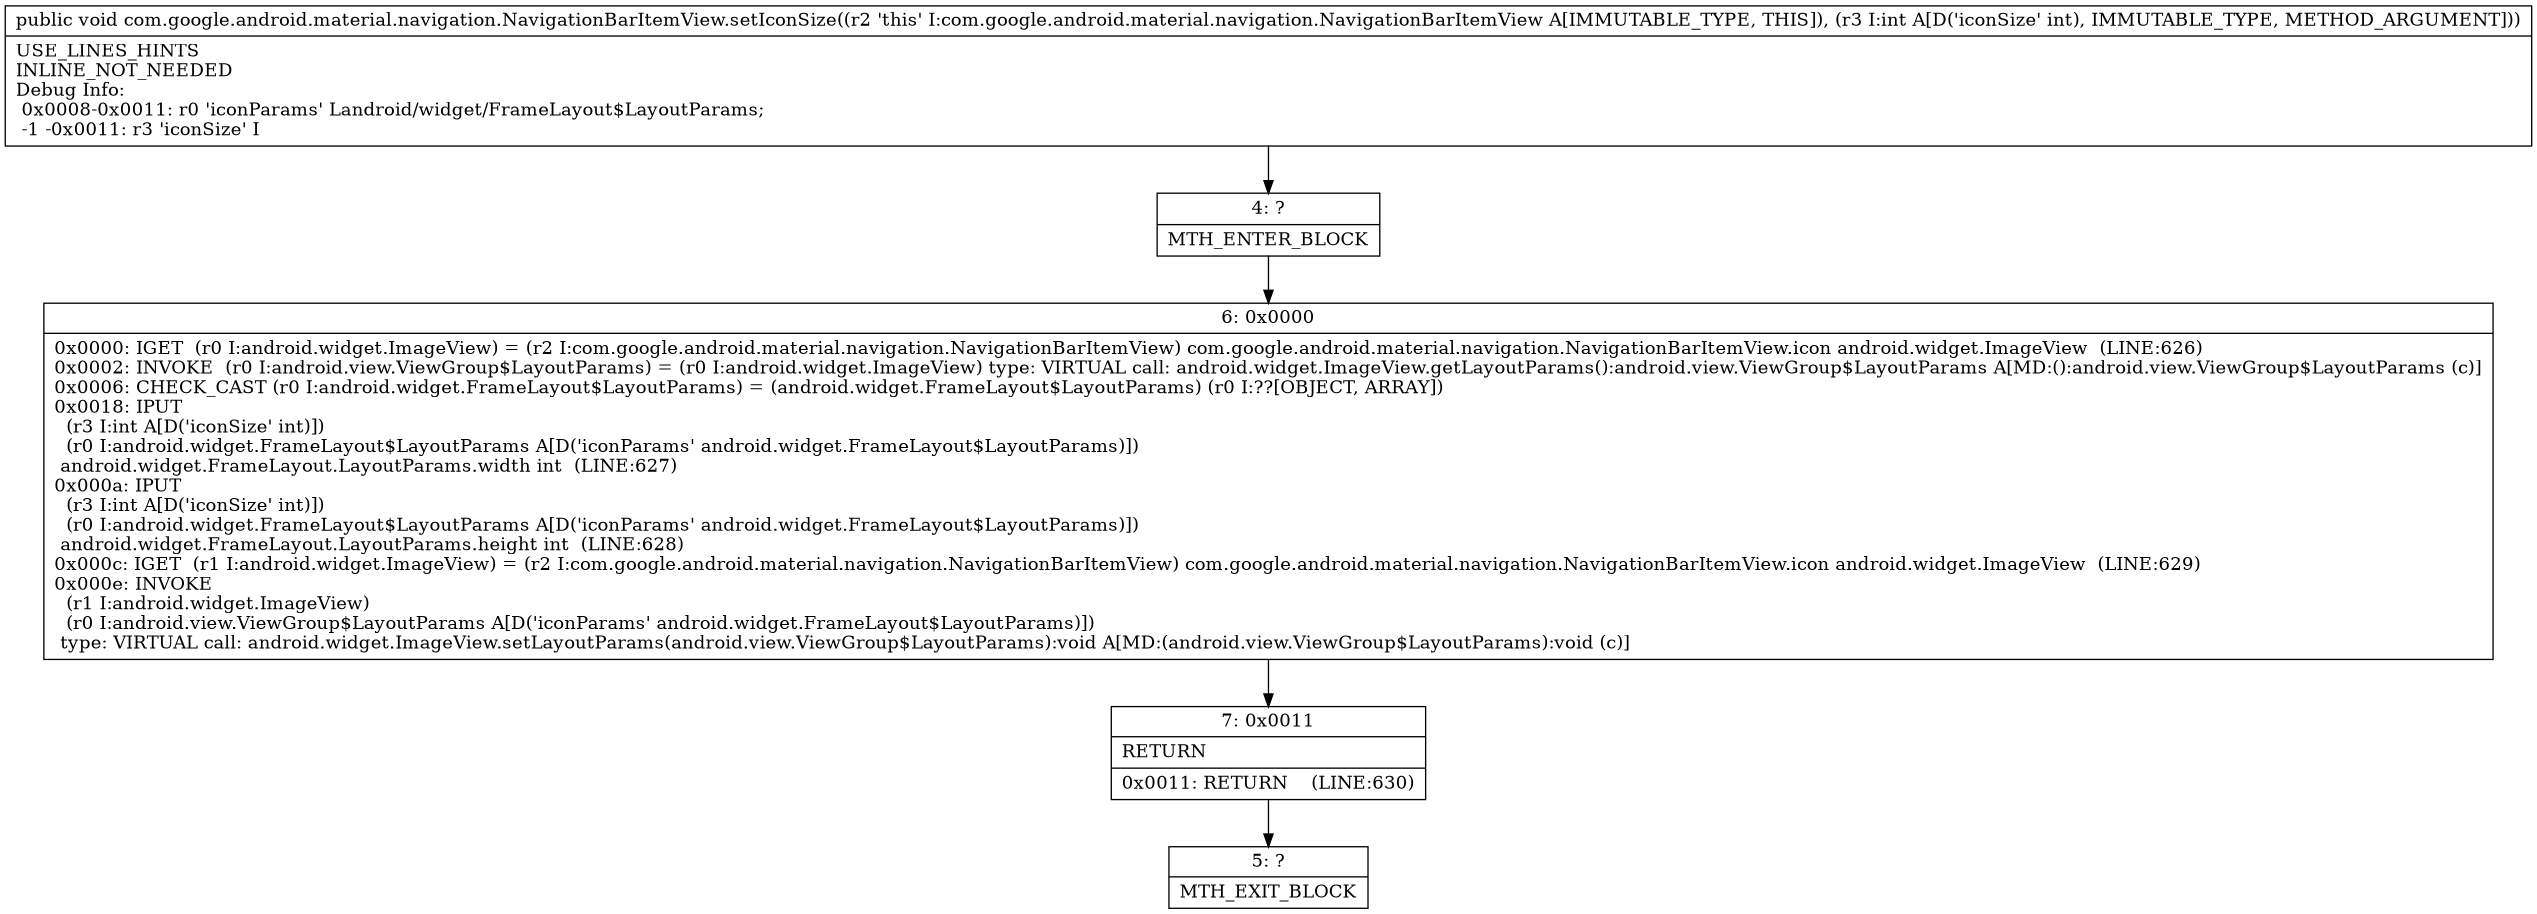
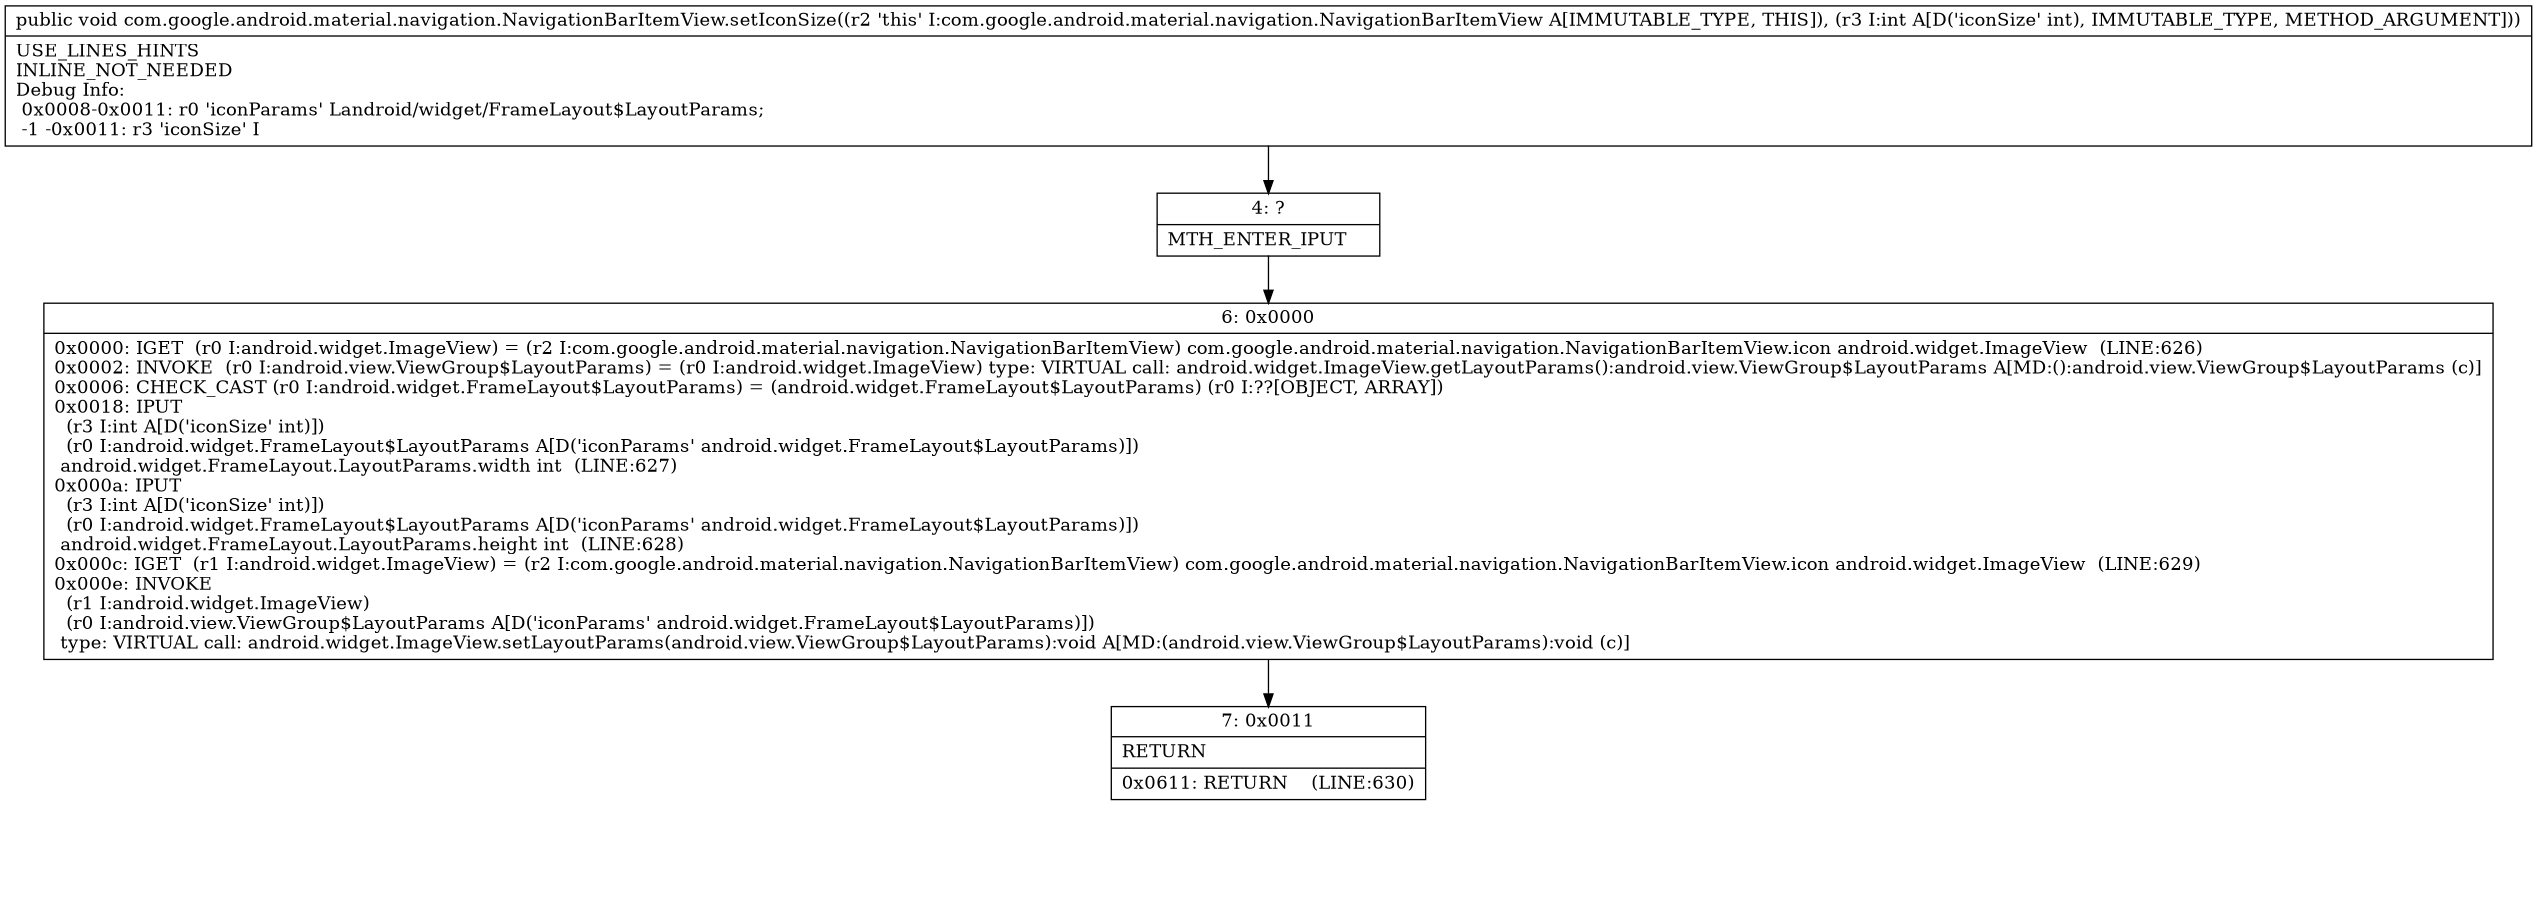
(1268, 240) -> (1257, 240)
(1268, 783) -> (1268, 783)
(1268, 878) -> none
